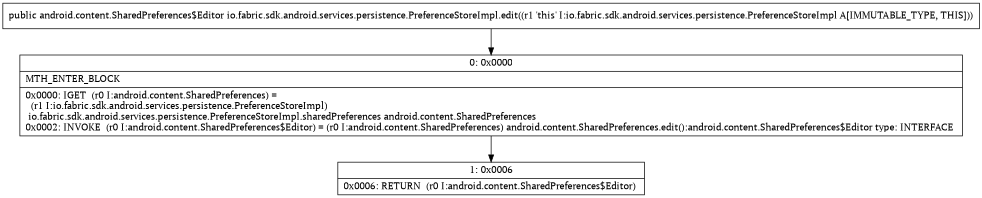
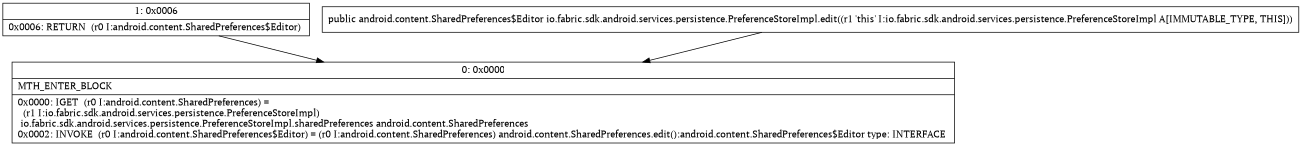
(491, 145) -> (268, 48)
